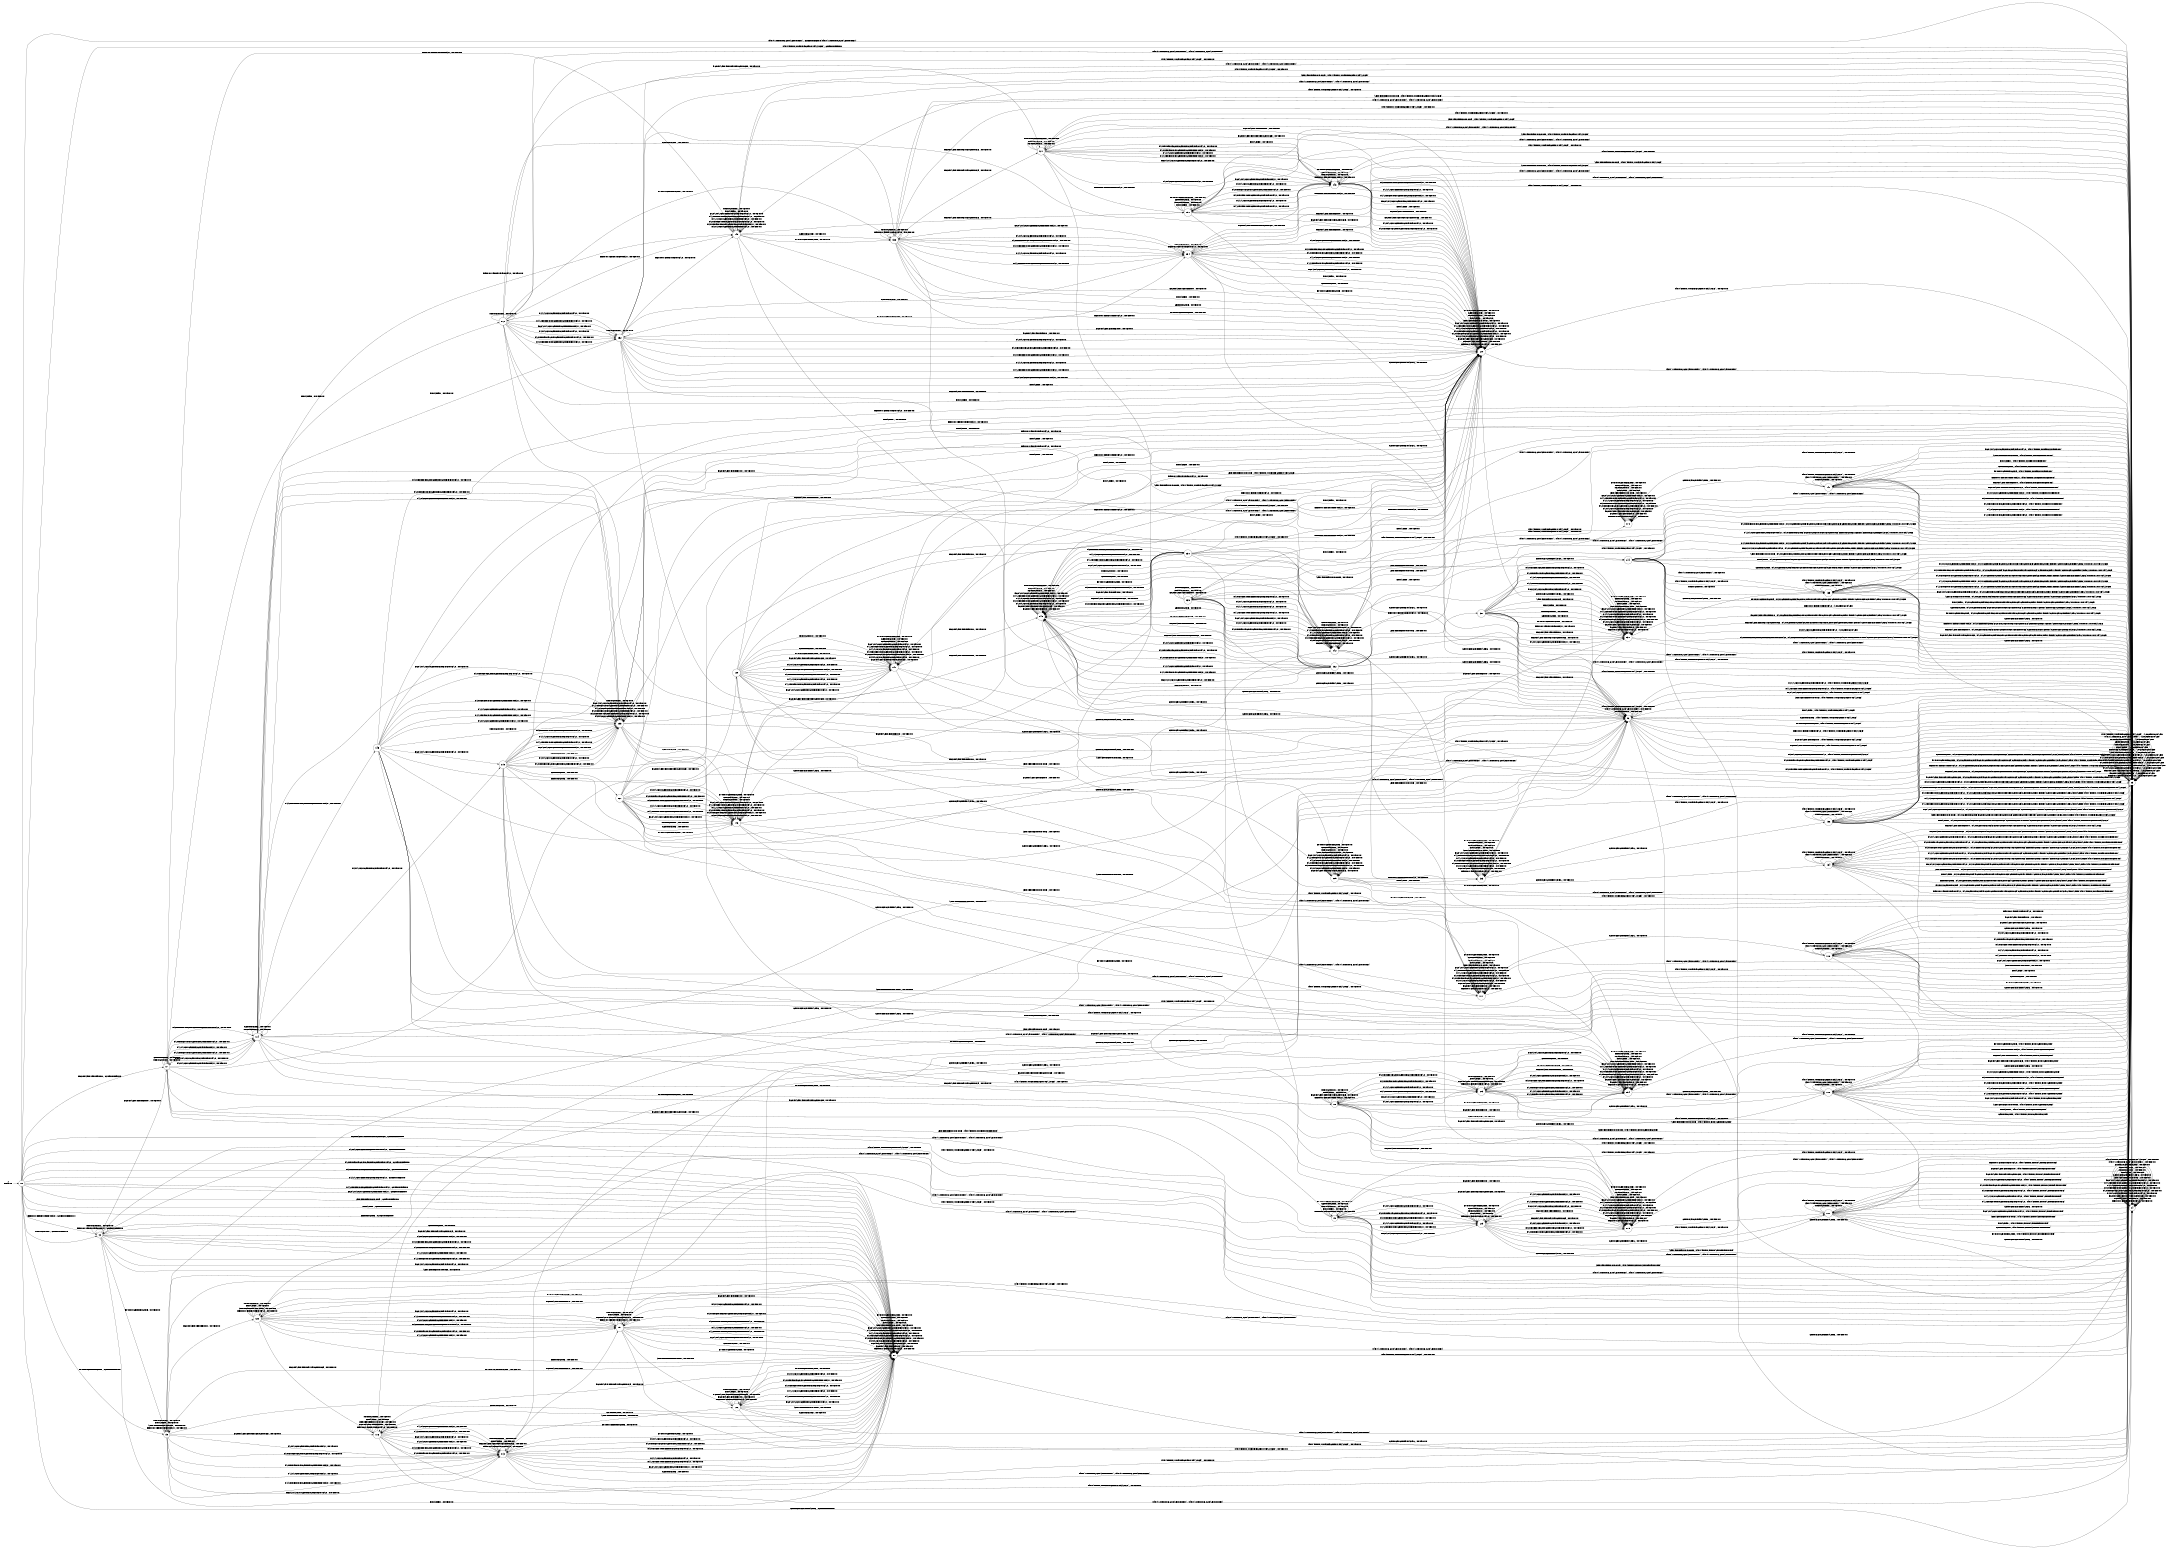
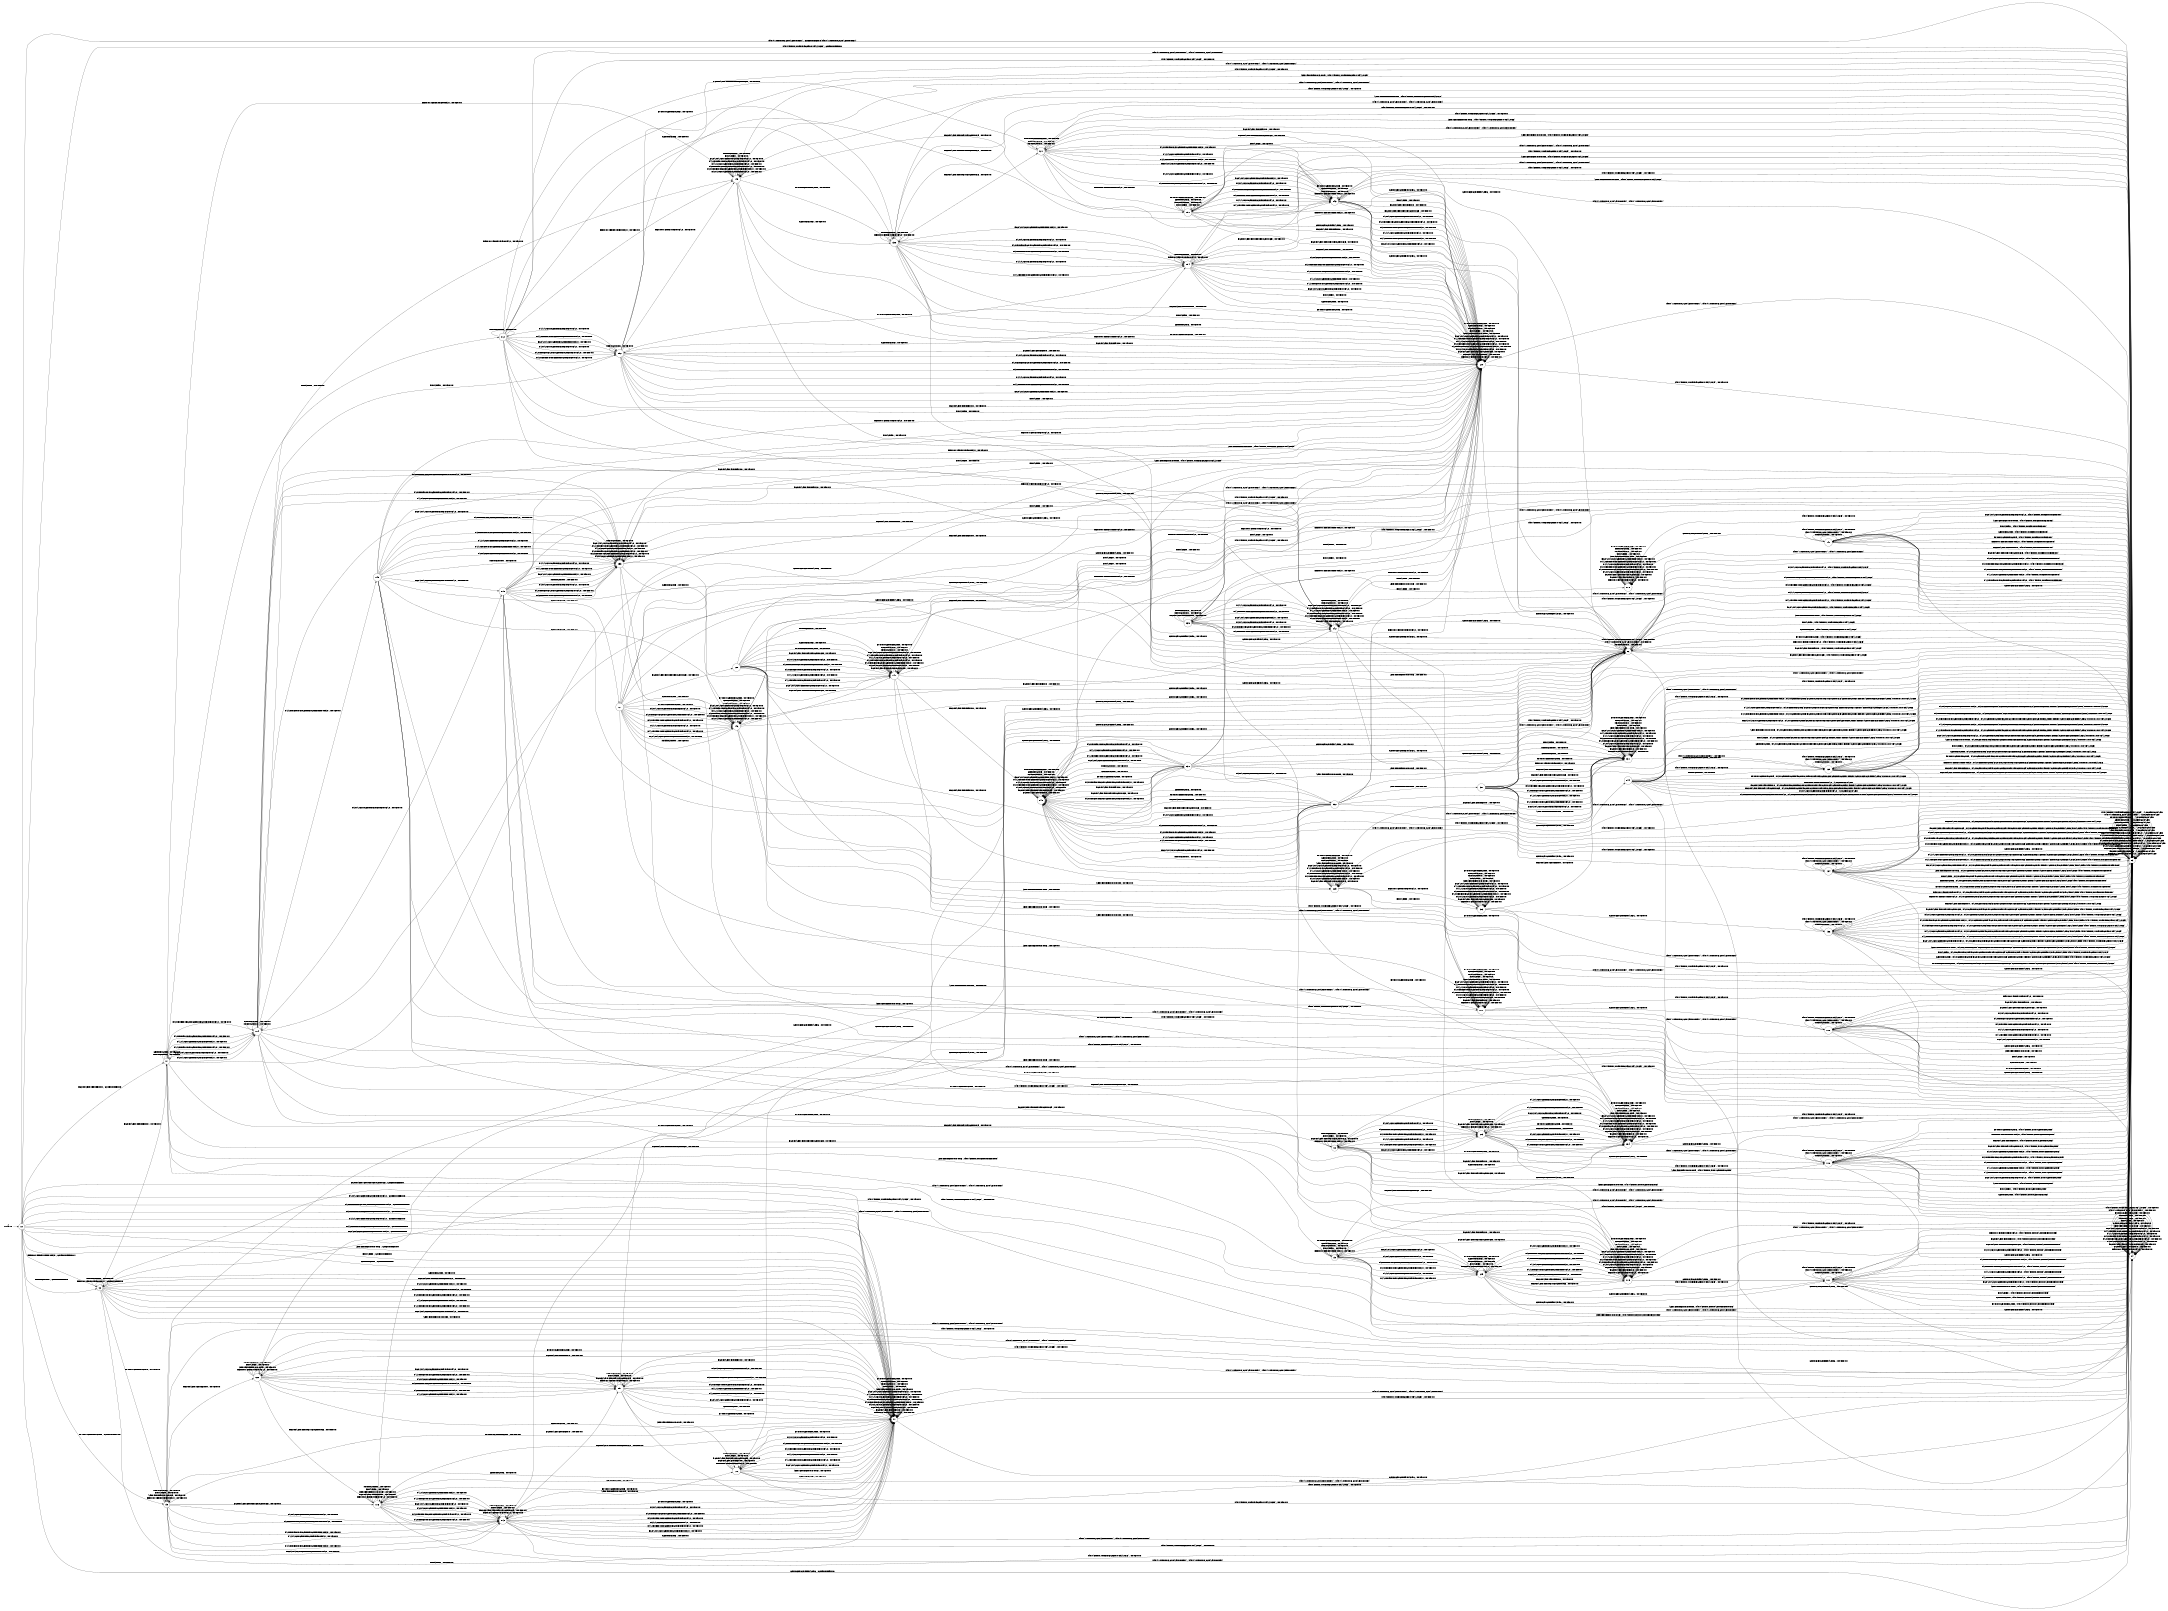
none -> (1573, 338)
(1310, 585) -> (1342, 776)
